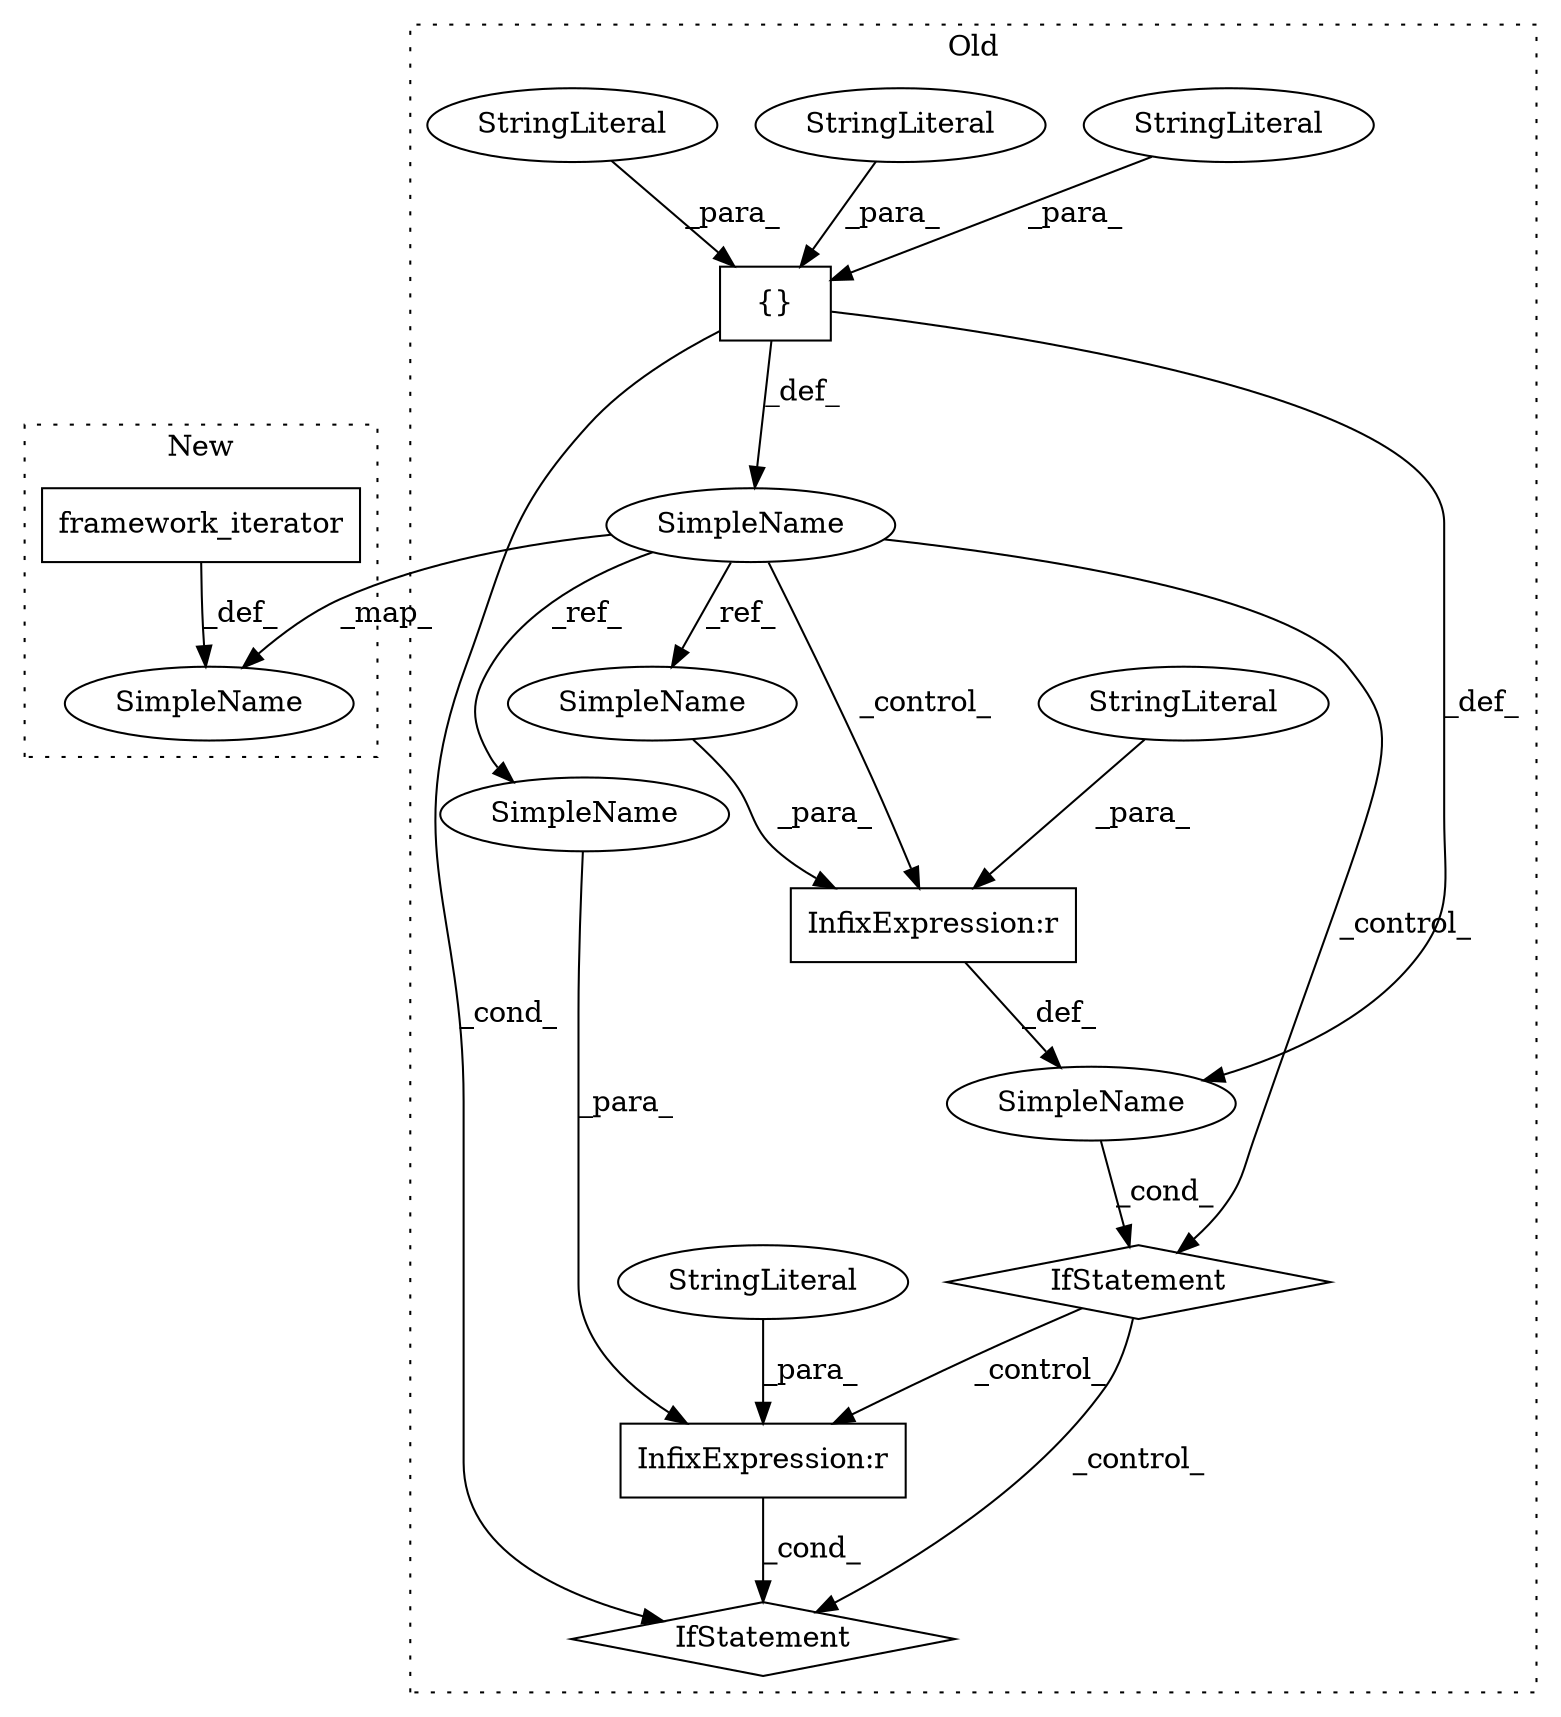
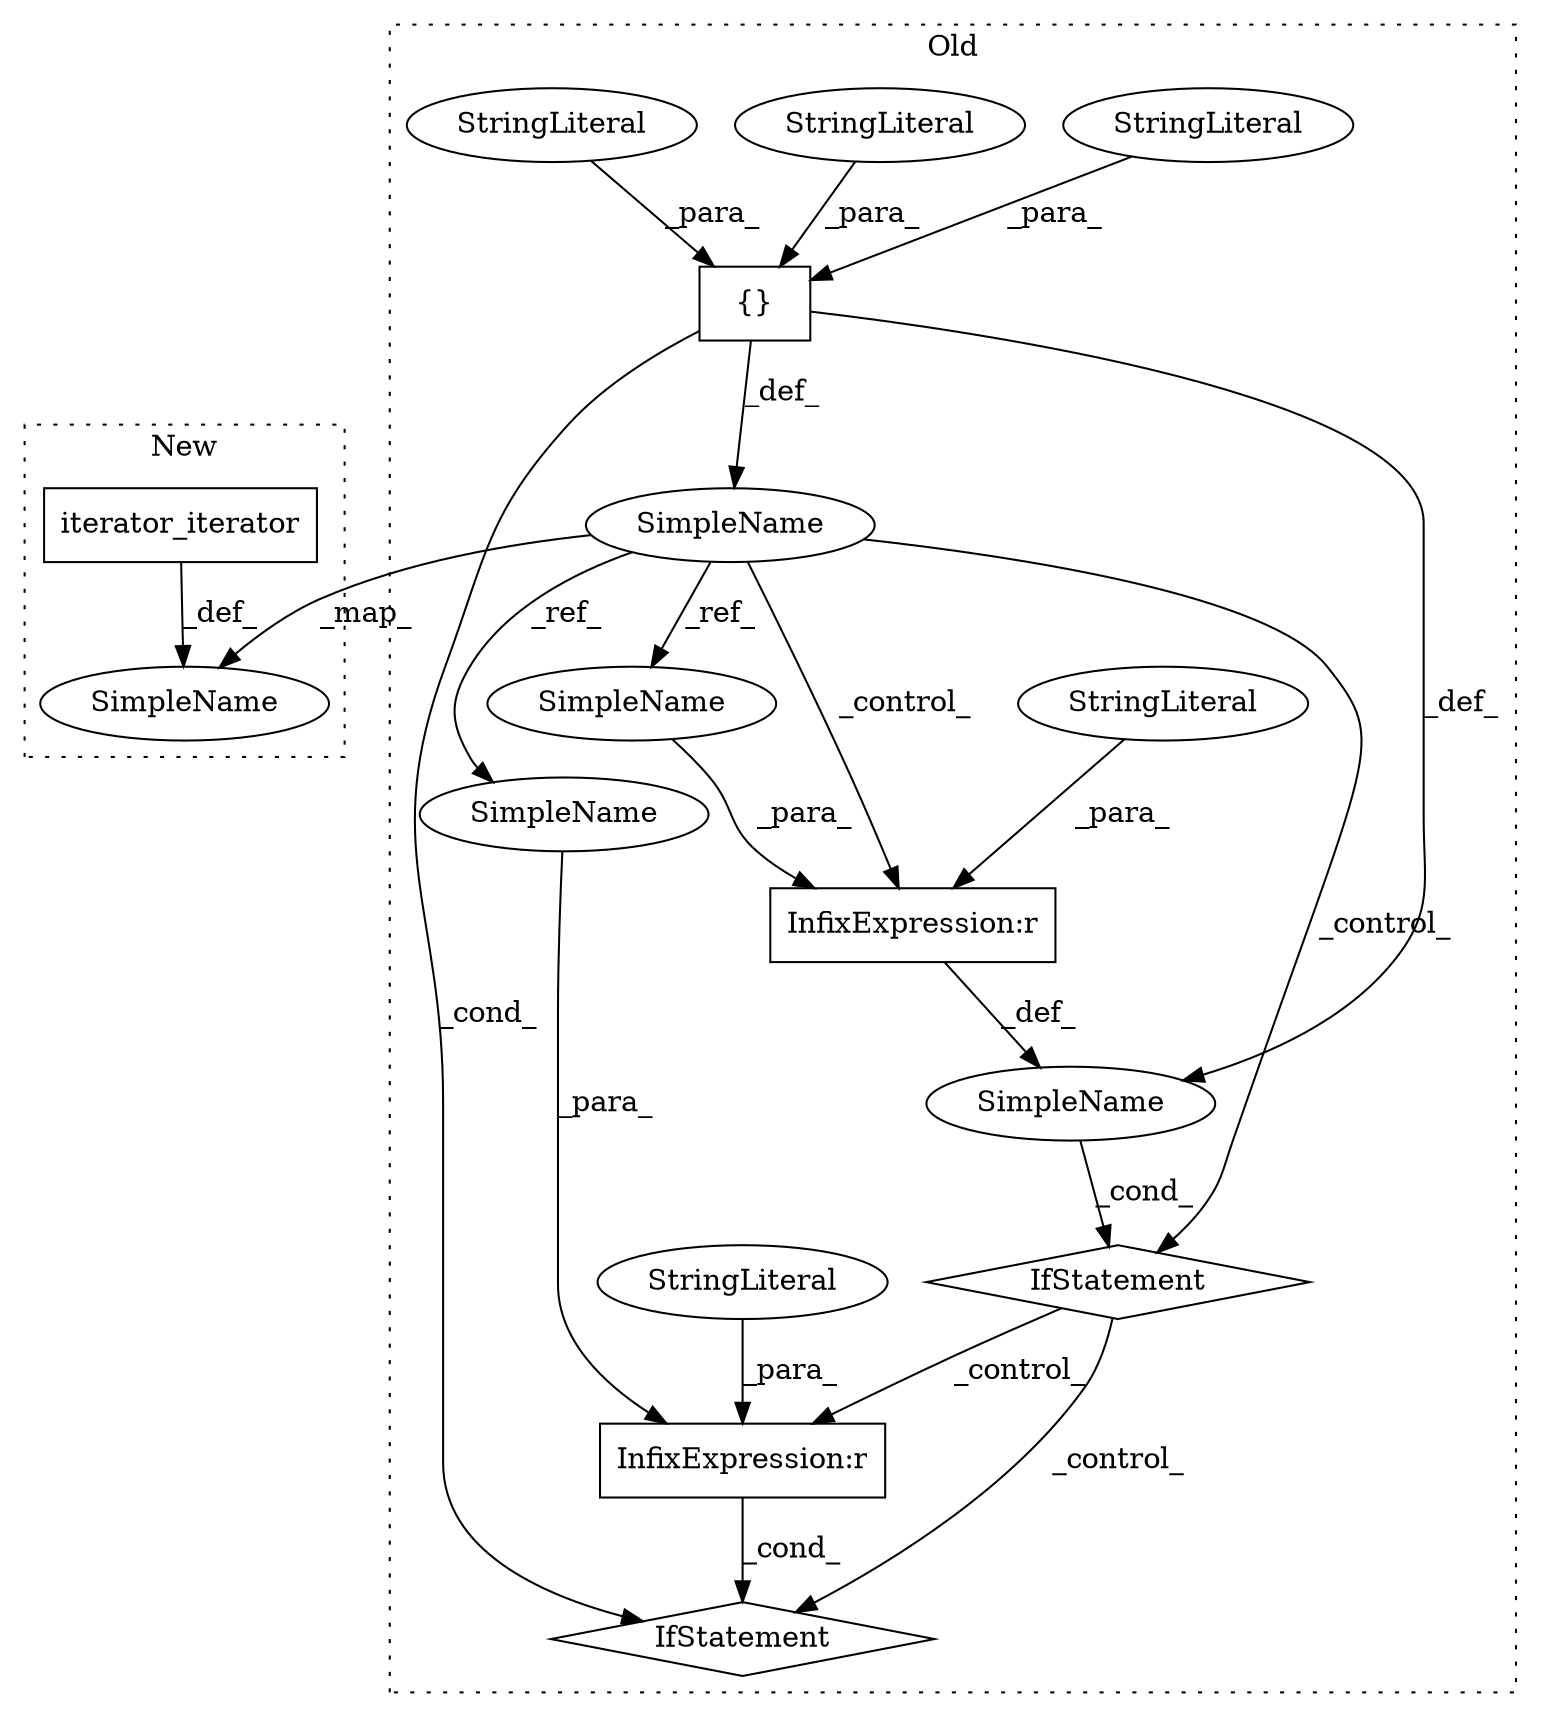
(201, 525) -> (181, 525)
